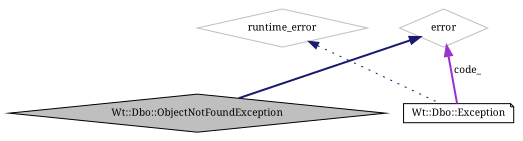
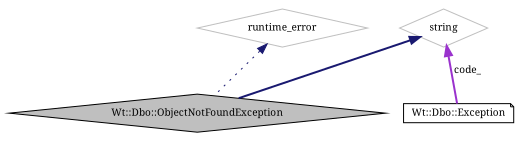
(444, 28) -> (444, 28)
(379, 75) -> (237, 73)
